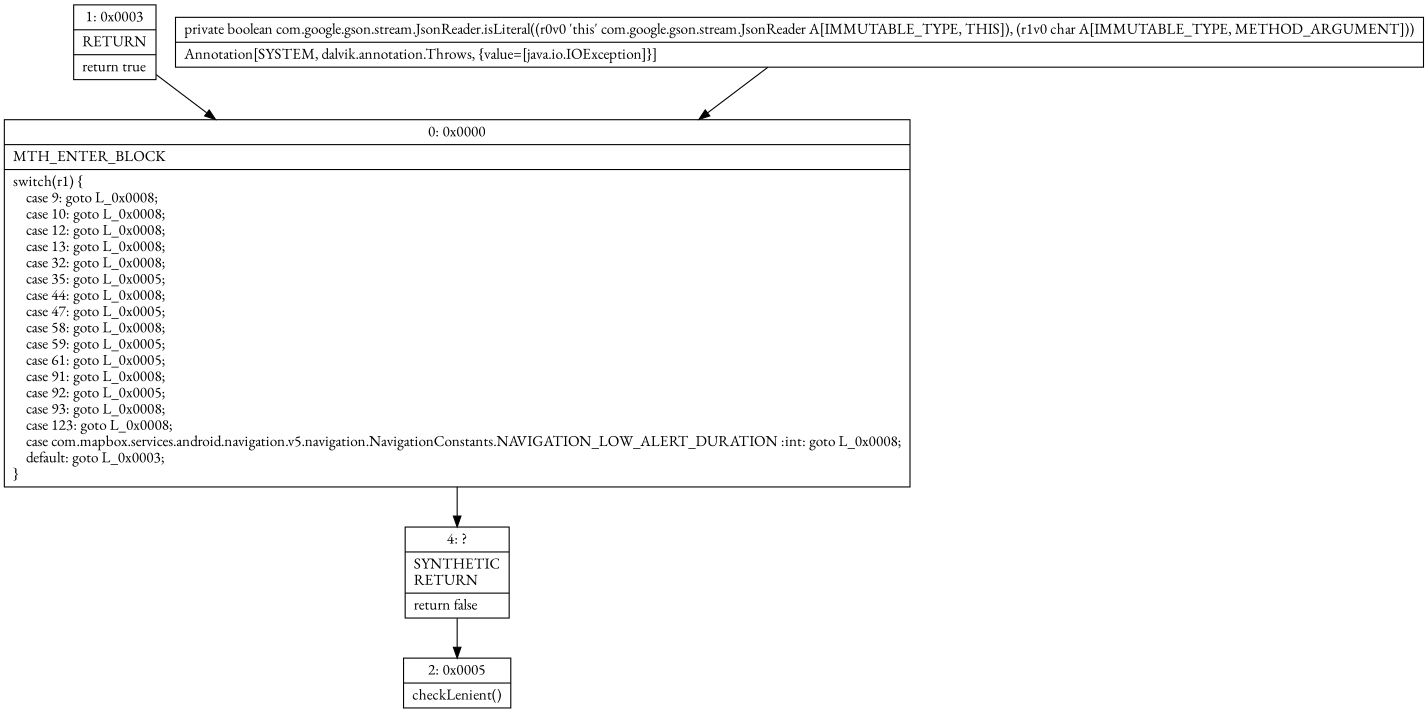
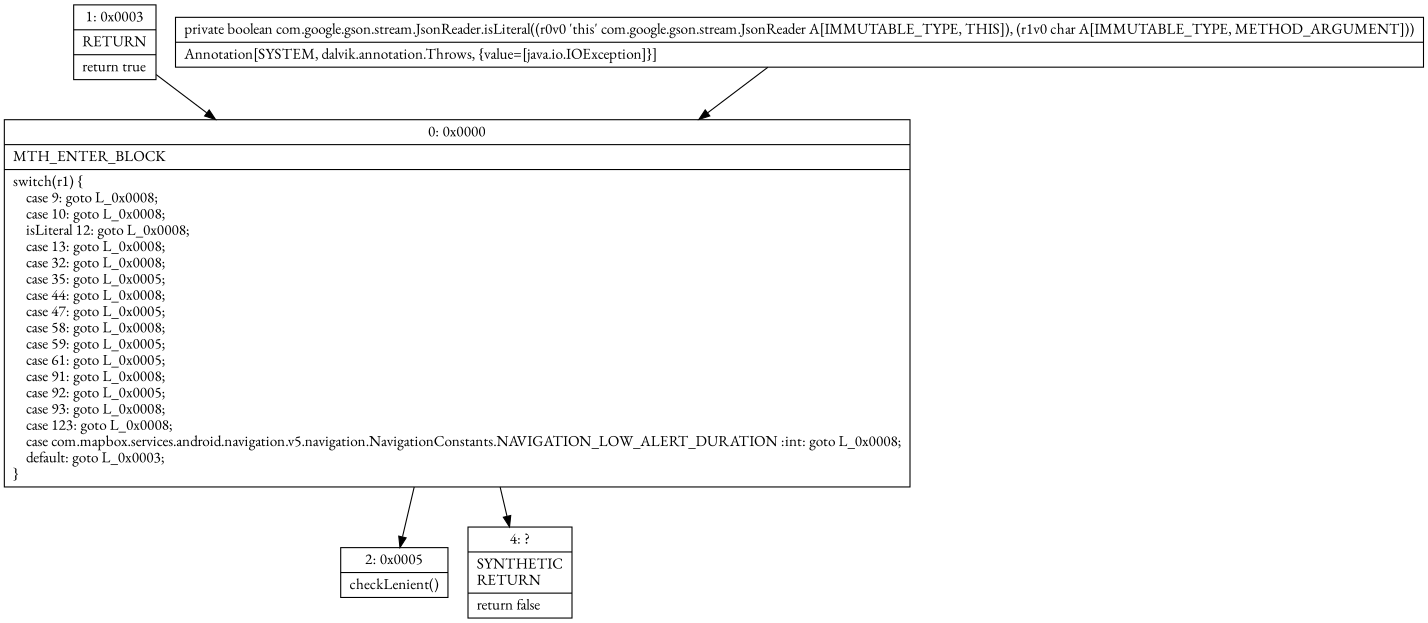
(89, 230) -> (101, 230)
(457, 633) -> (408, 512)
